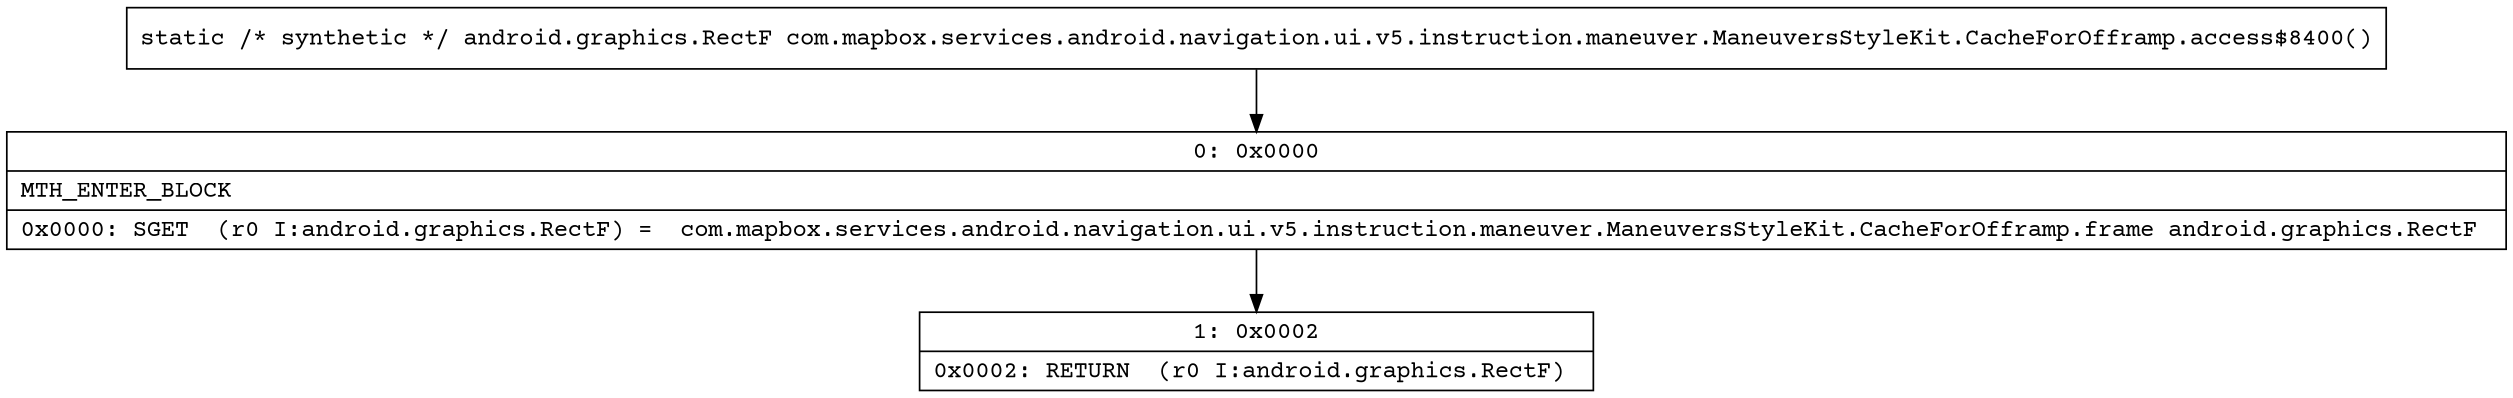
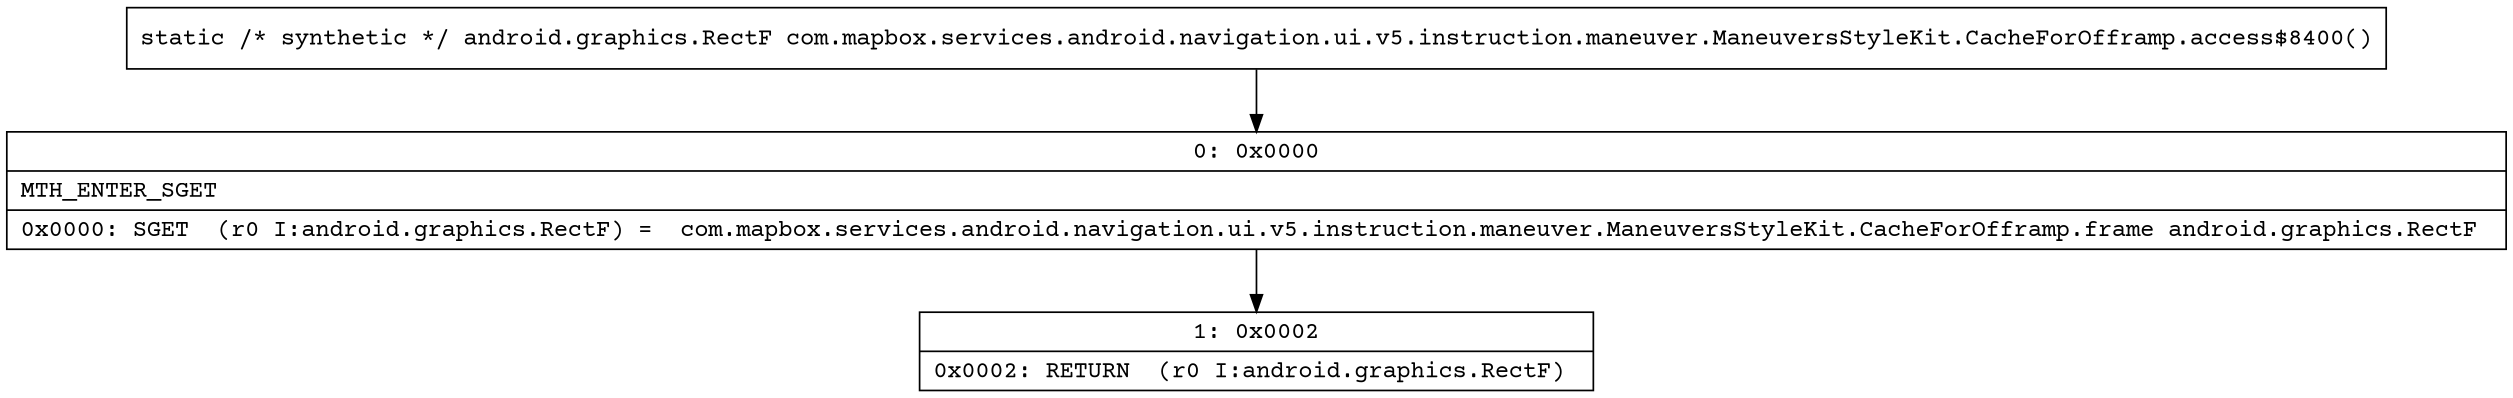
(126, 190) -> (119, 190)
